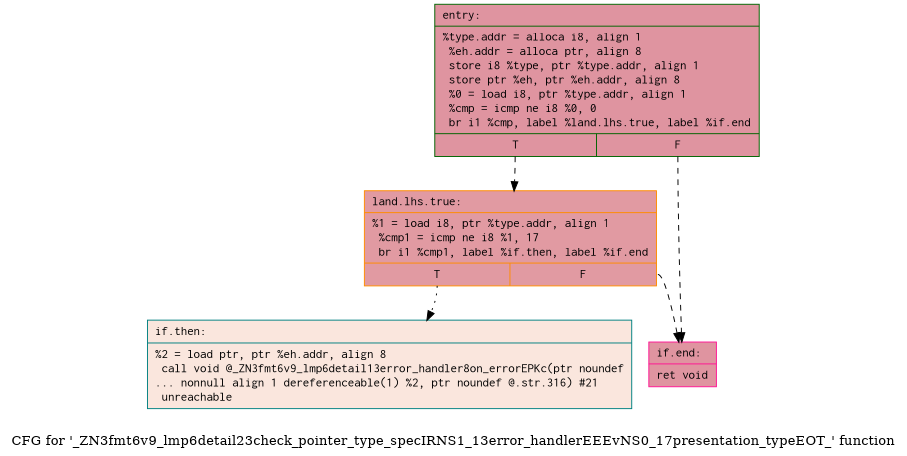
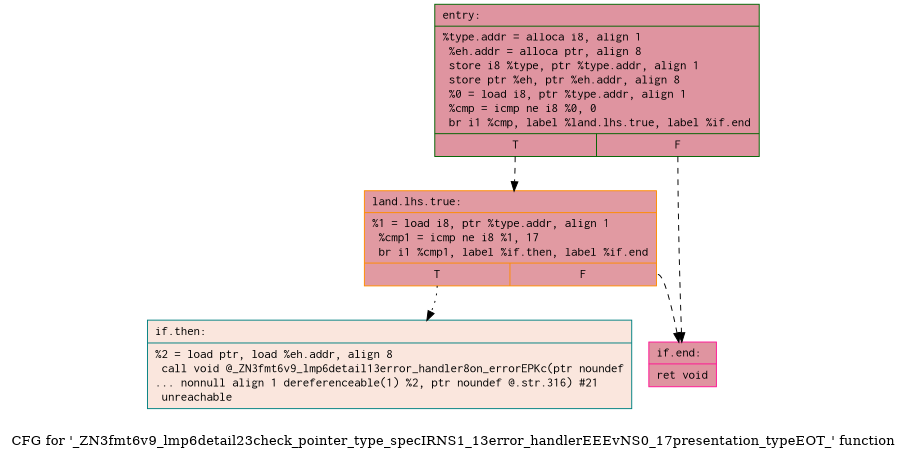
(271, 354) -> (274, 354)
